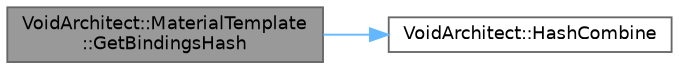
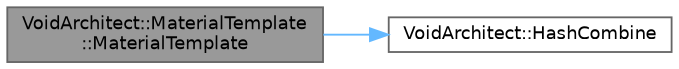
(165, 35) -> (165, 35)
